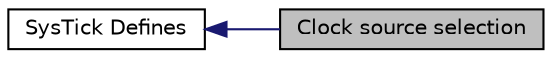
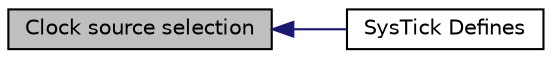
(253, 29) -> (320, 29)
